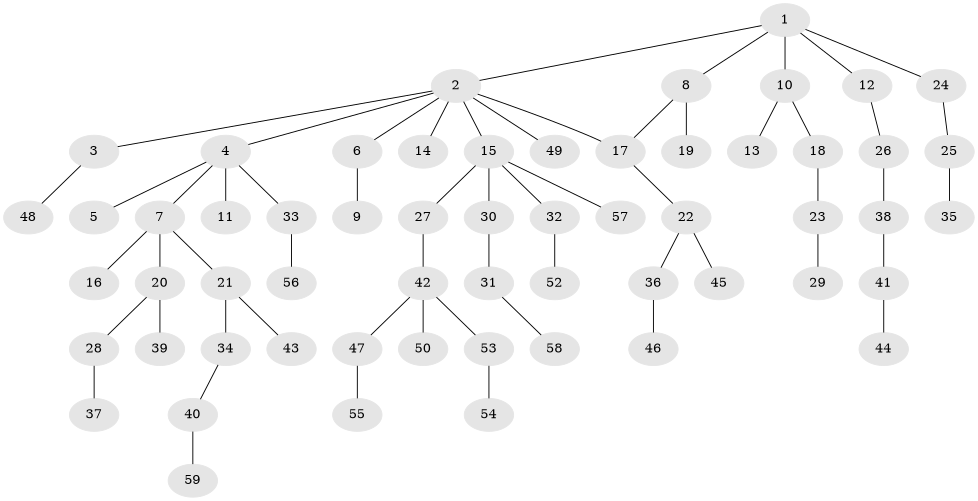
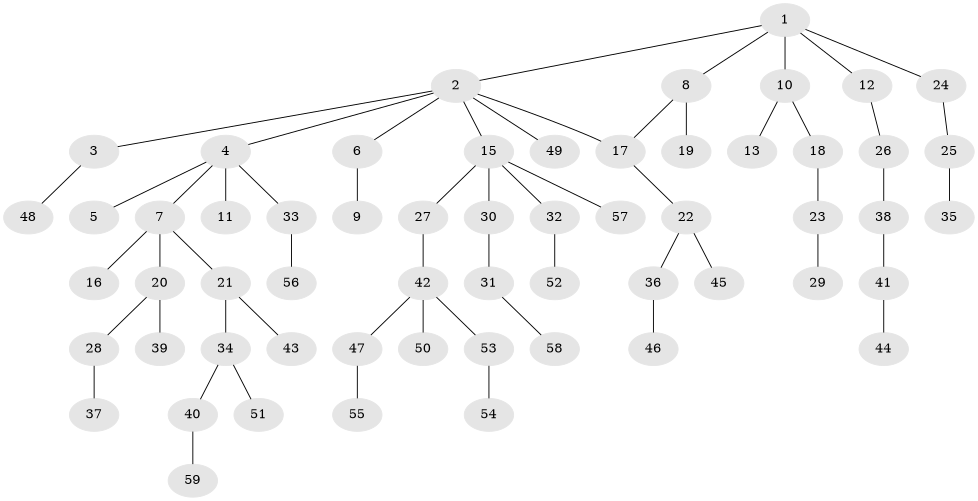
(423, 152) -> none
none -> (259, 415)
